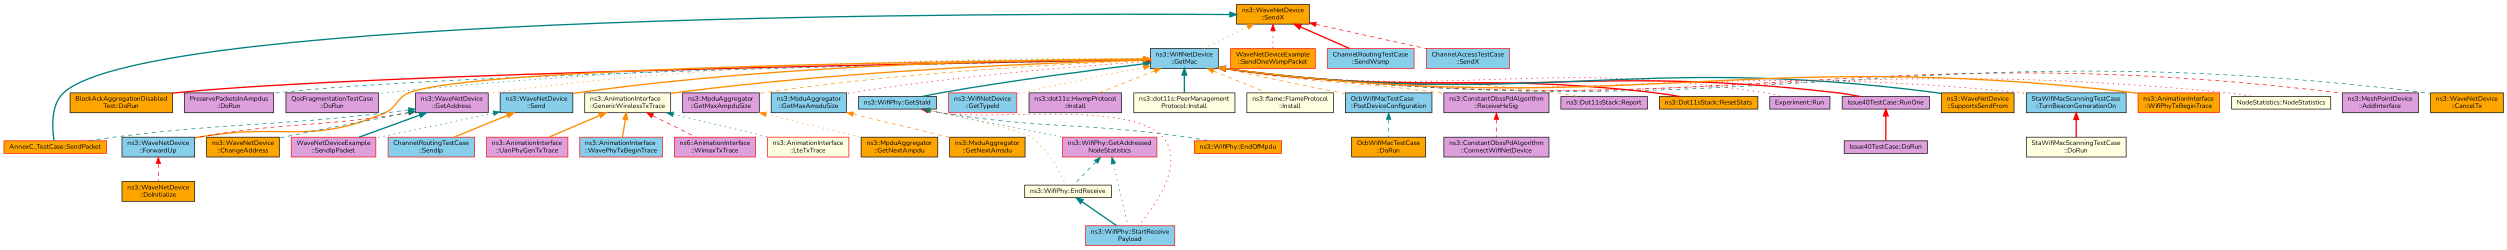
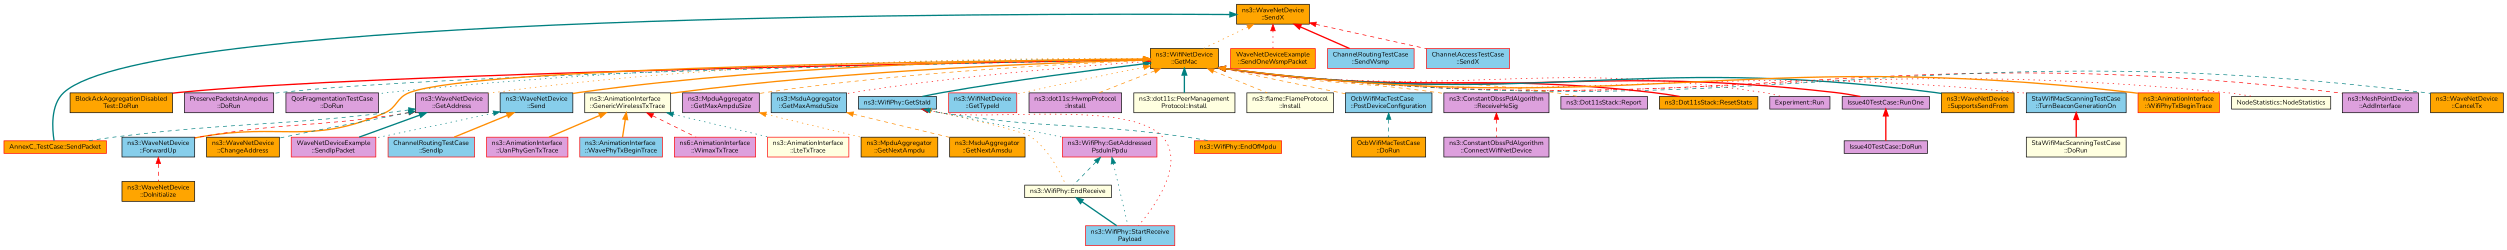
(1184, 59) -> (1184, 59)
(1110, 147) -> (1110, 147)
